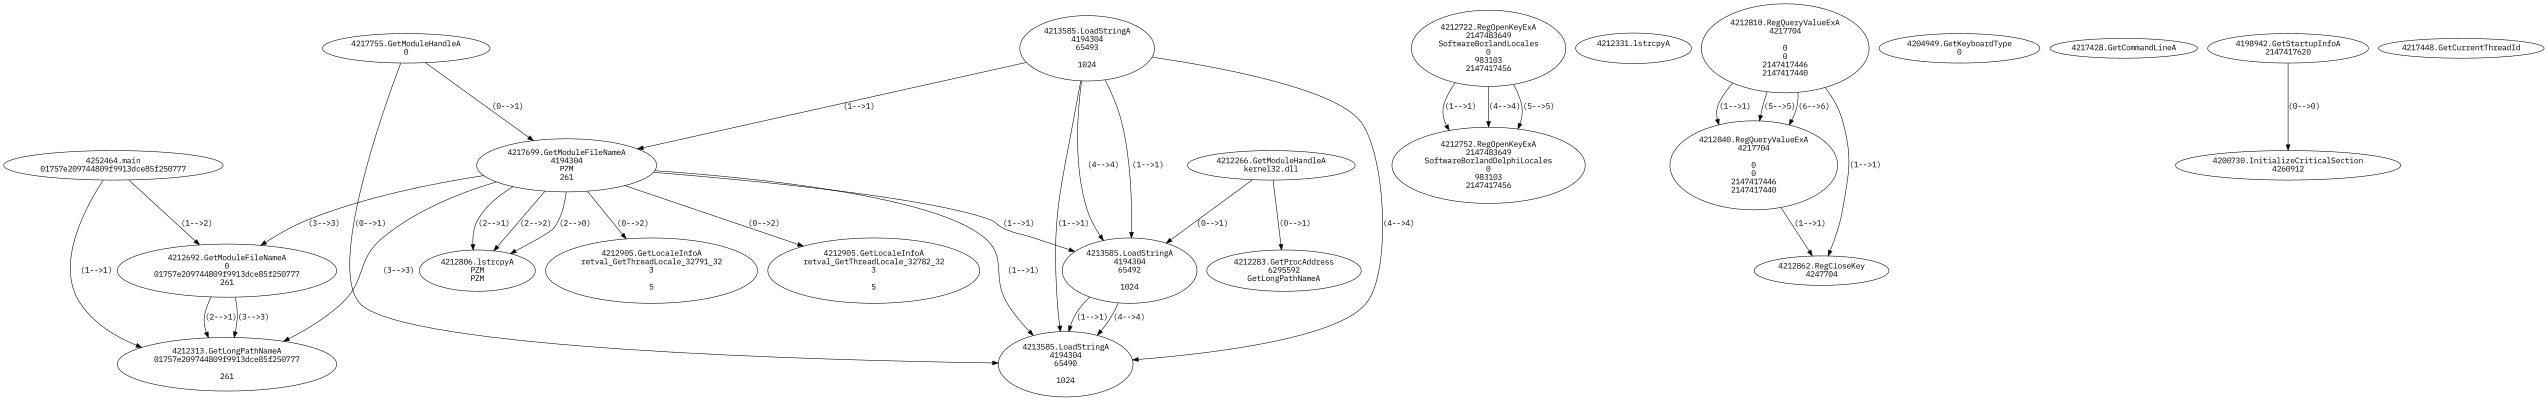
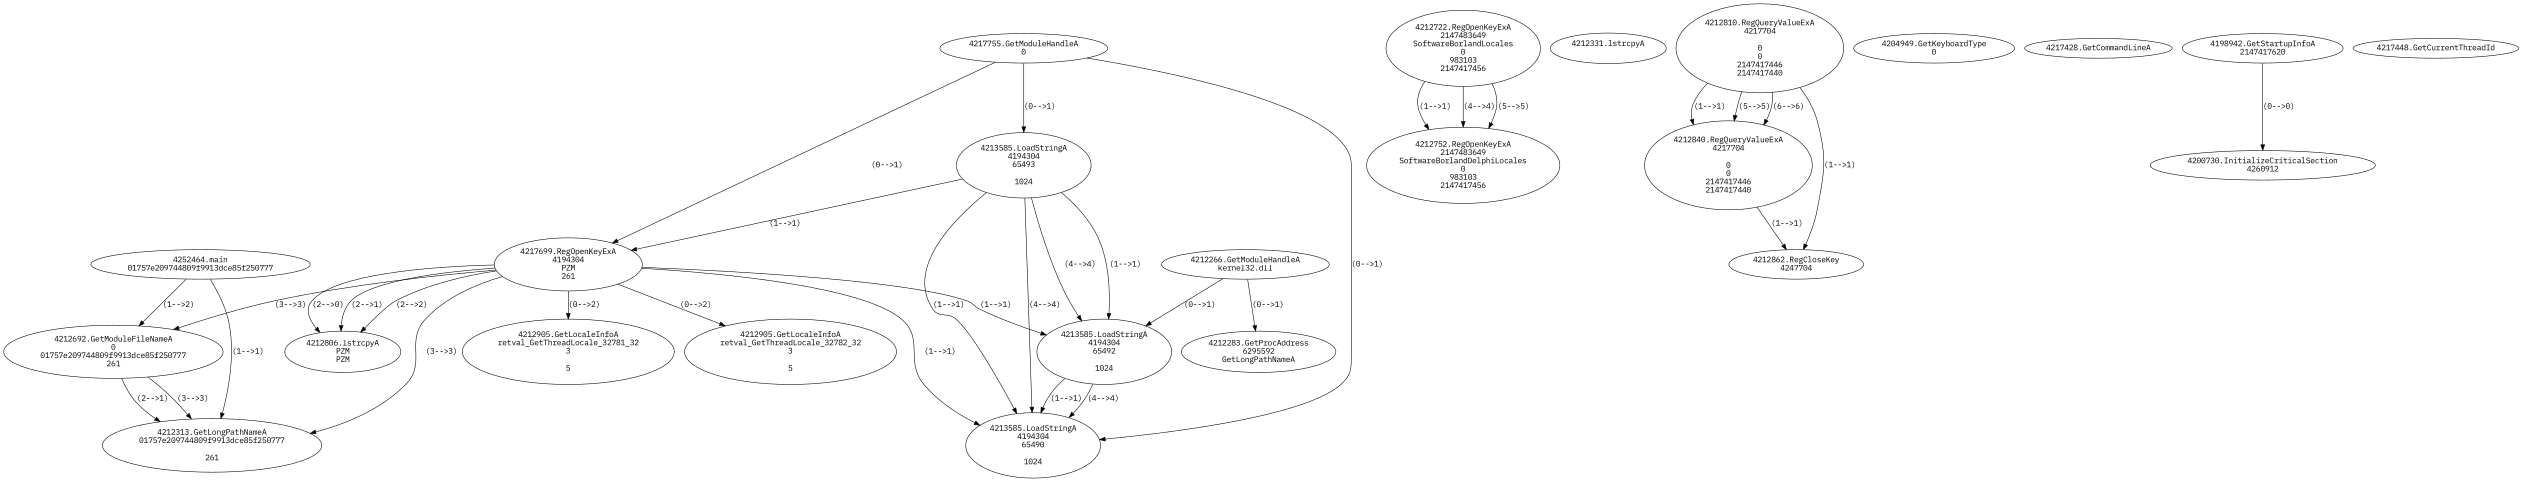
none -> (1024, 95)
(567, 165) -> (568, 264)
(652, 271) -> (568, 352)
